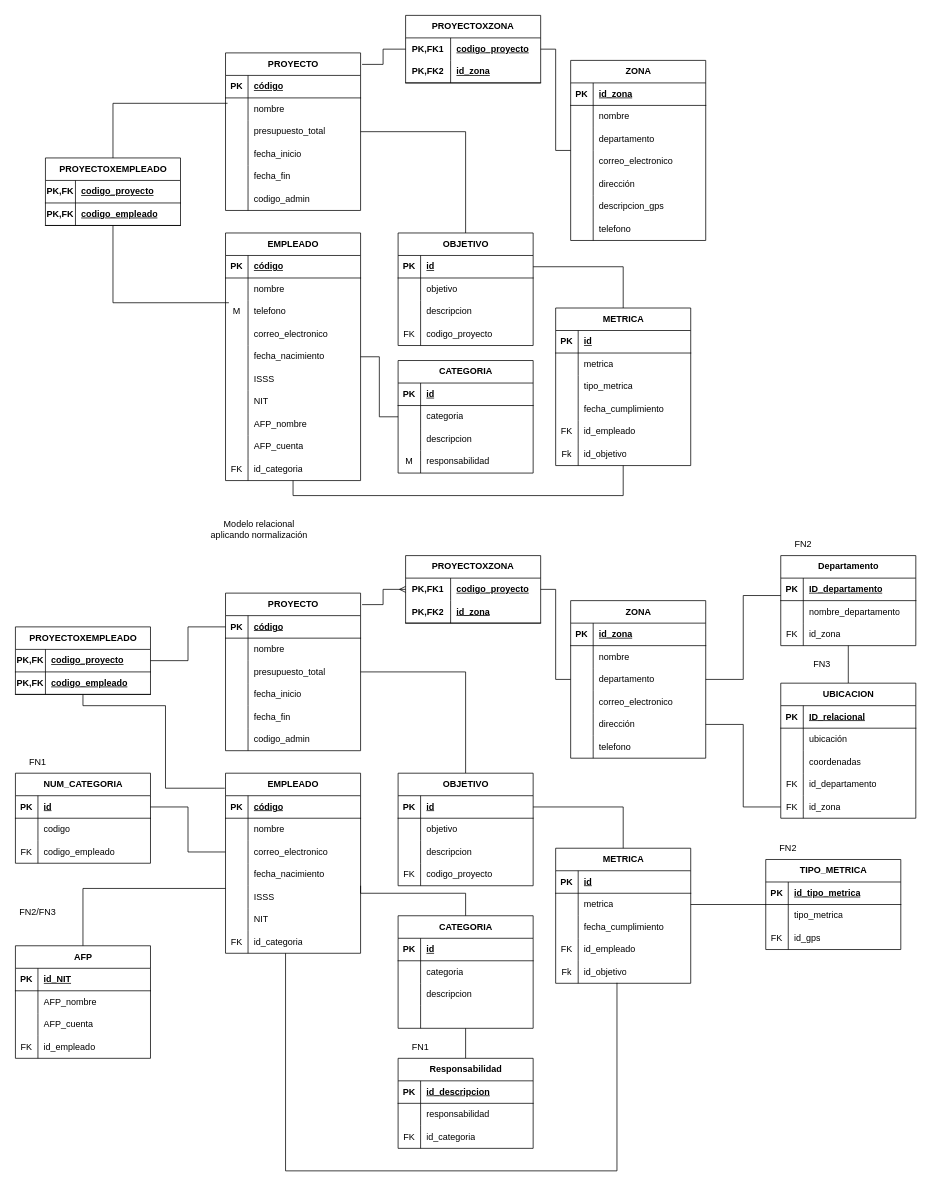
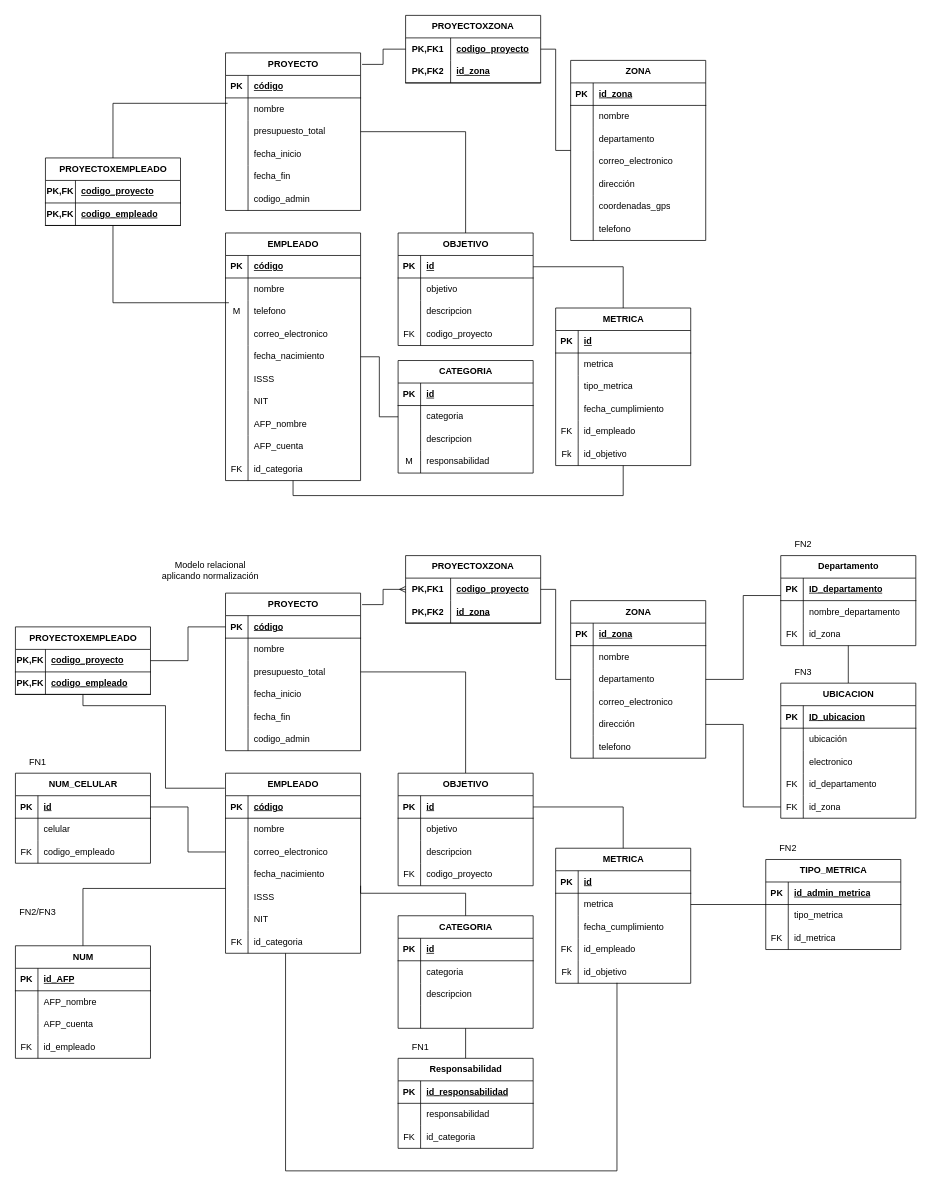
(634, 207) -> (637, 207)
(259, 529) -> (210, 570)
(822, 664) -> (803, 672)
(838, 717) -> (837, 717)
(837, 762) -> (834, 762)
(83, 784) -> (83, 784)
(58, 829) -> (59, 829)
(828, 893) -> (831, 893)
(808, 938) -> (817, 938)
(83, 957) -> (83, 957)
(58, 979) -> (58, 979)
(458, 1092) -> (467, 1092)
